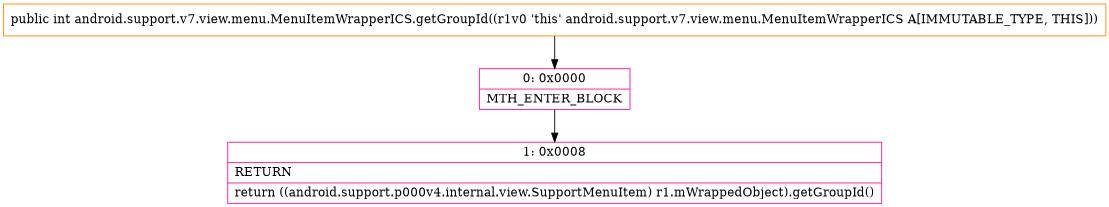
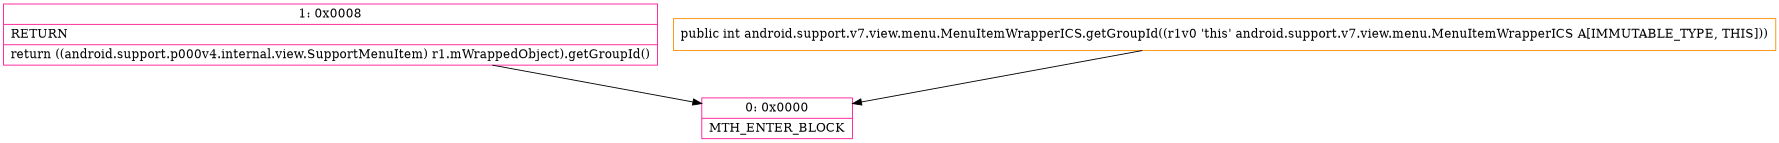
(555, 121) -> (593, 84)
